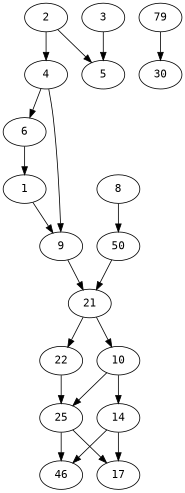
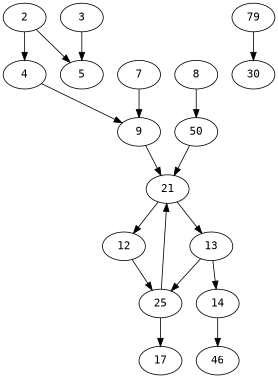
(25, 132) -> none
(25, 189) -> (139, 75)
(61, 361) -> (124, 246)
(118, 361) -> (211, 246)
(61, 443) -> (164, 250)
(118, 443) -> none
